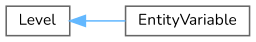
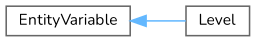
(106, 21) -> (166, 21)
